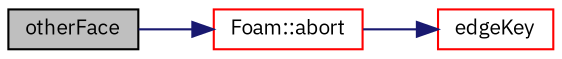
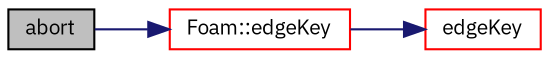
(73, 29) -> (51, 29)
(288, 29) -> (260, 29)
